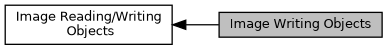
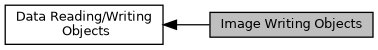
(89, 25) -> (84, 25)
